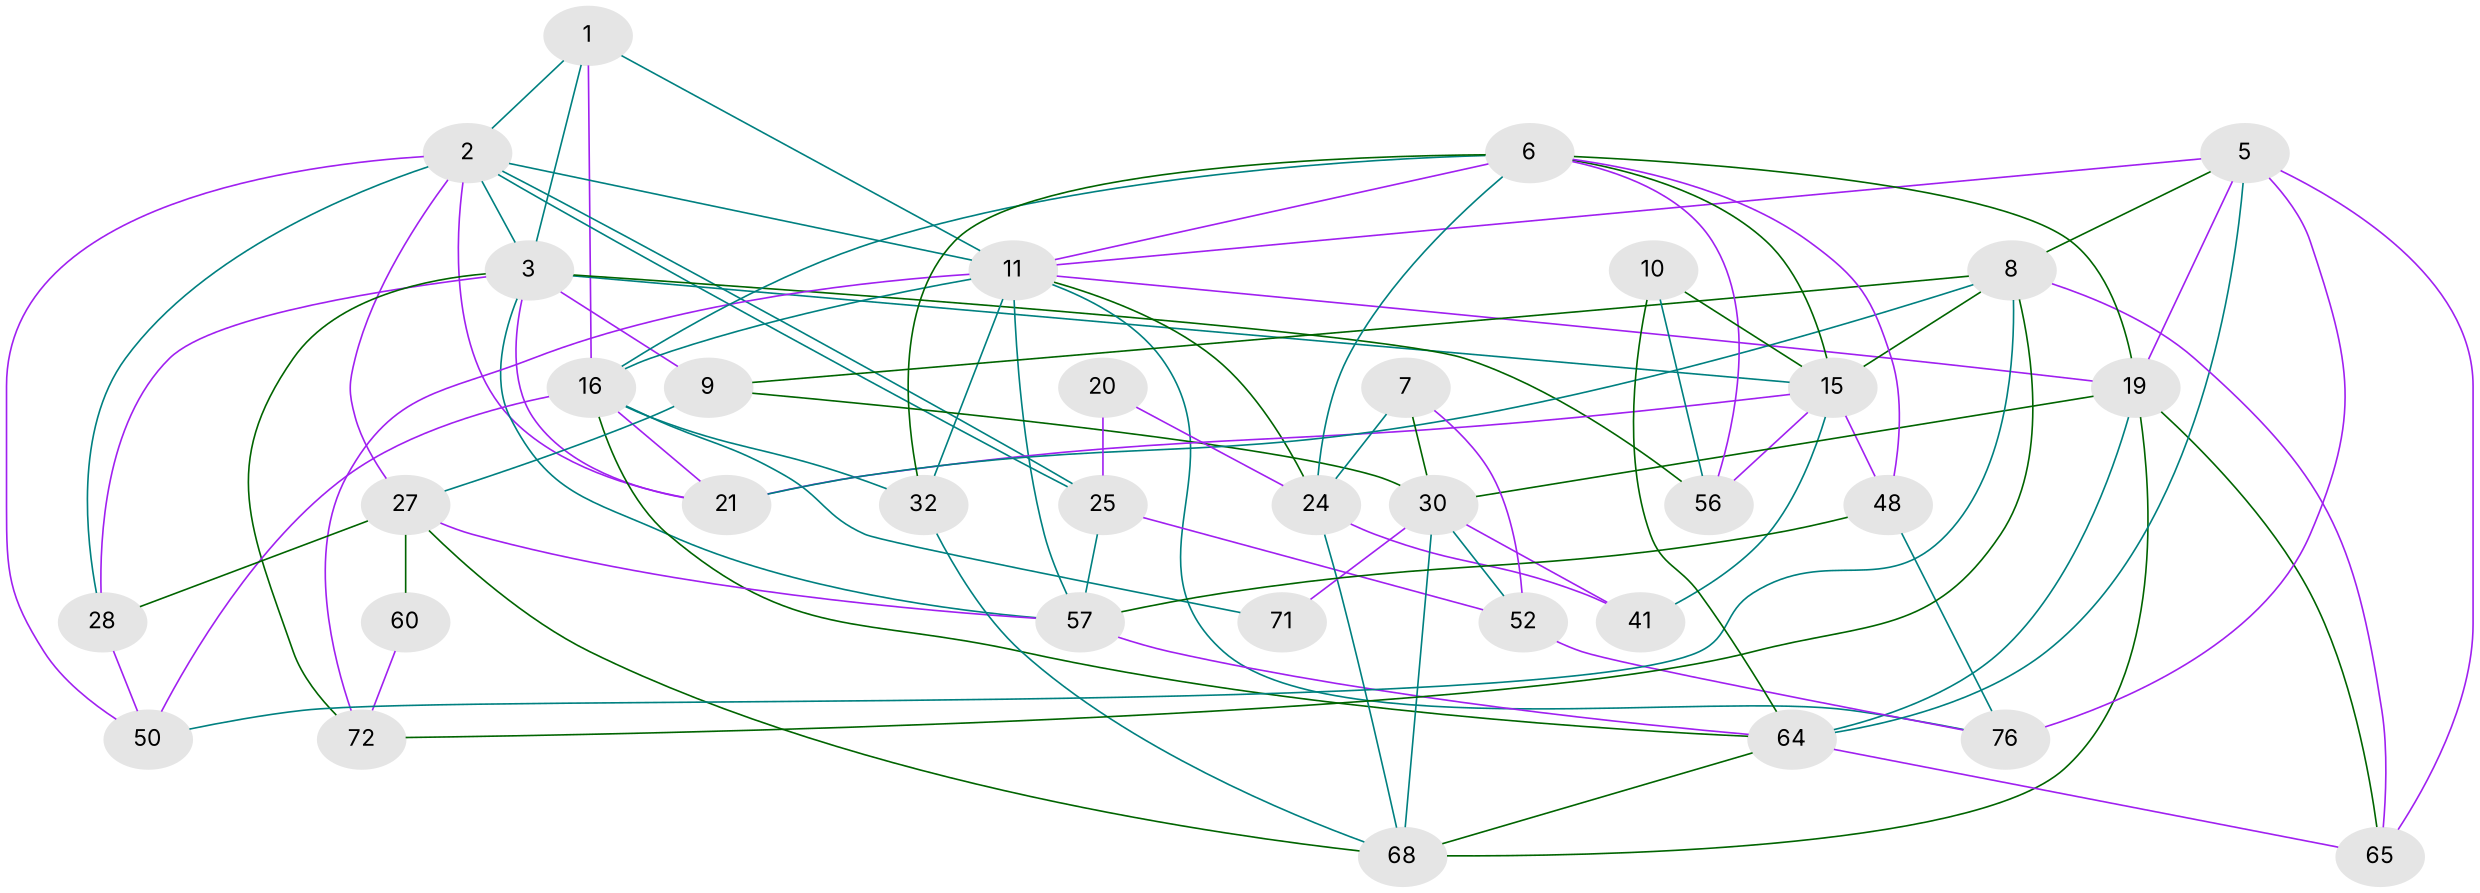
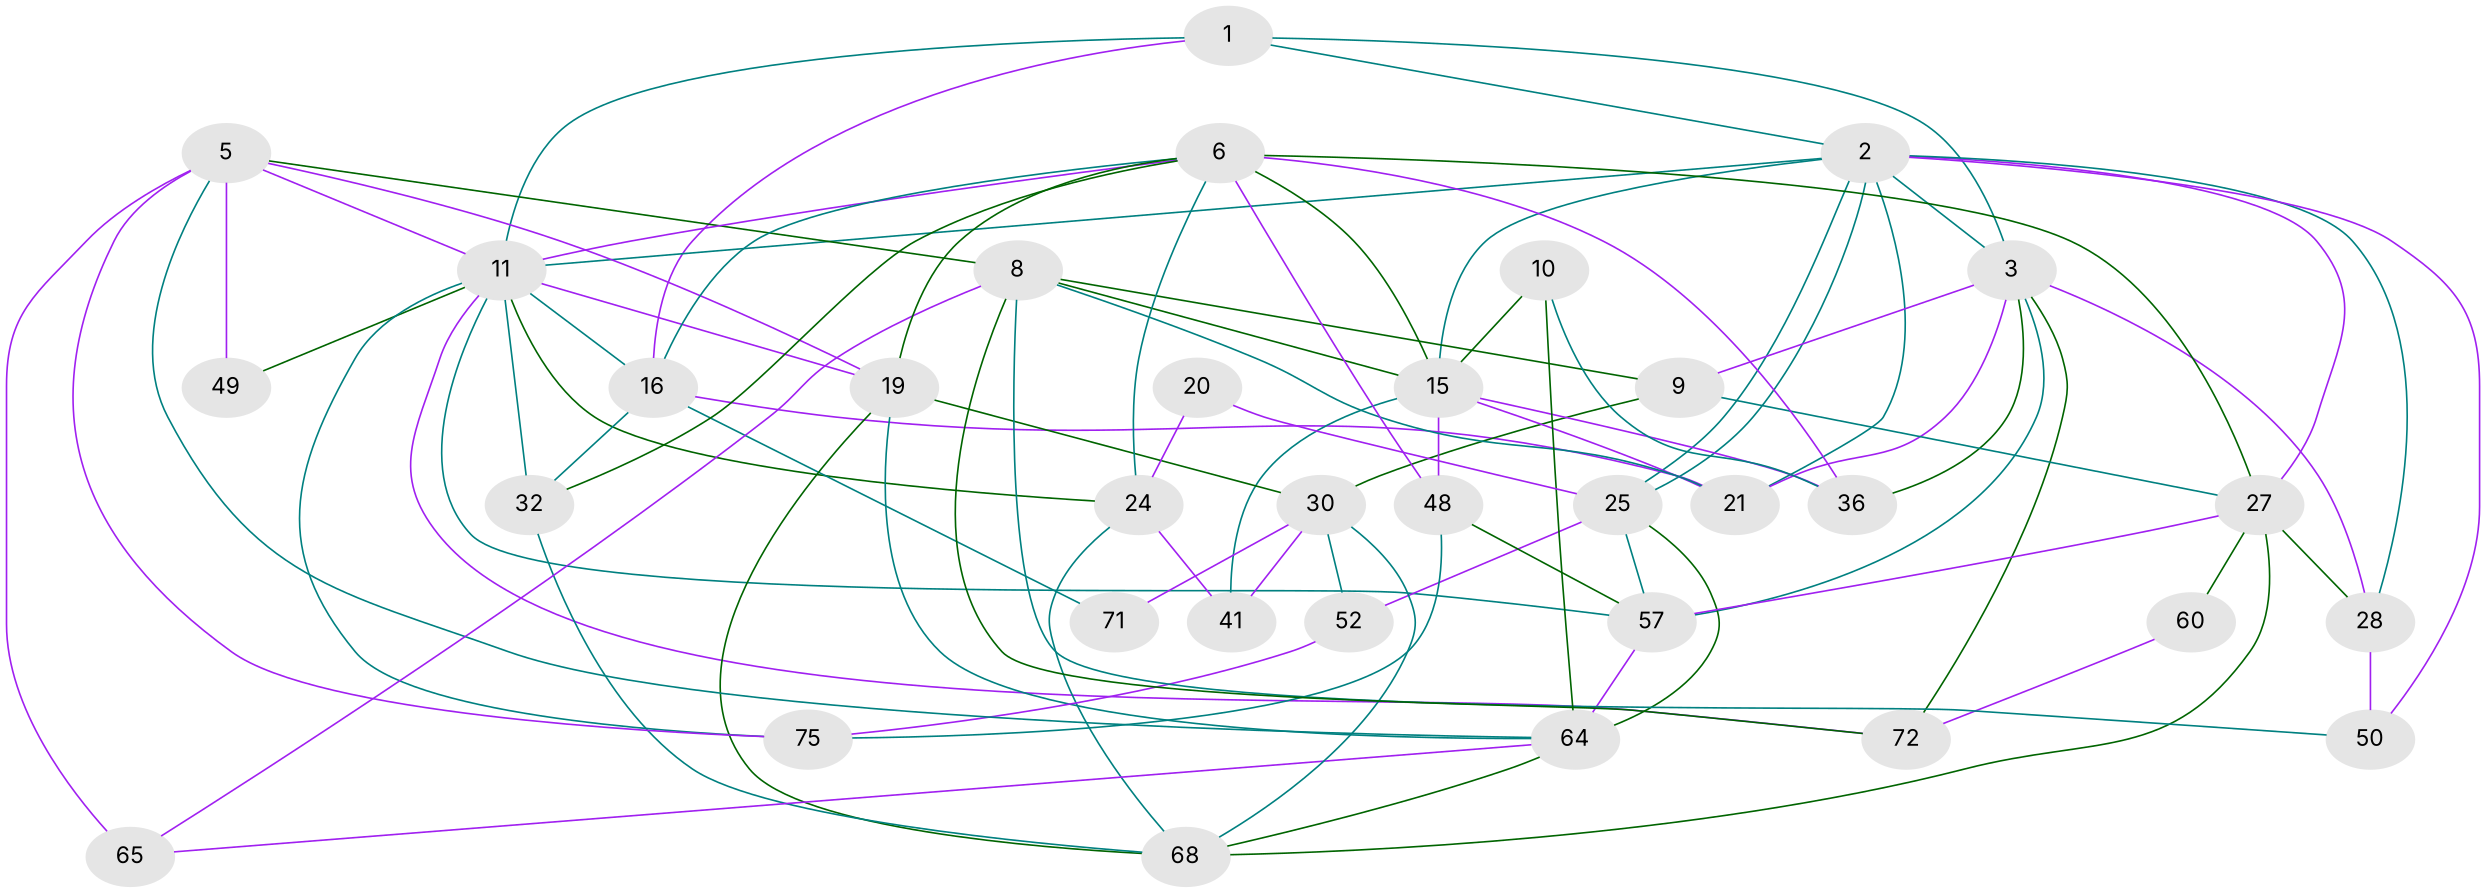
none -> (1821, 189)
(1485, 356) -> (1587, 199)
(488, 387) -> (1901, 366)
none -> (226, 388)
(1406, 388) -> none
(315, 502) -> none
(1709, 505) -> (1852, 505)
(2312, 597) -> none
(1127, 672) -> (1717, 638)
(2006, 740) -> (808, 740)
